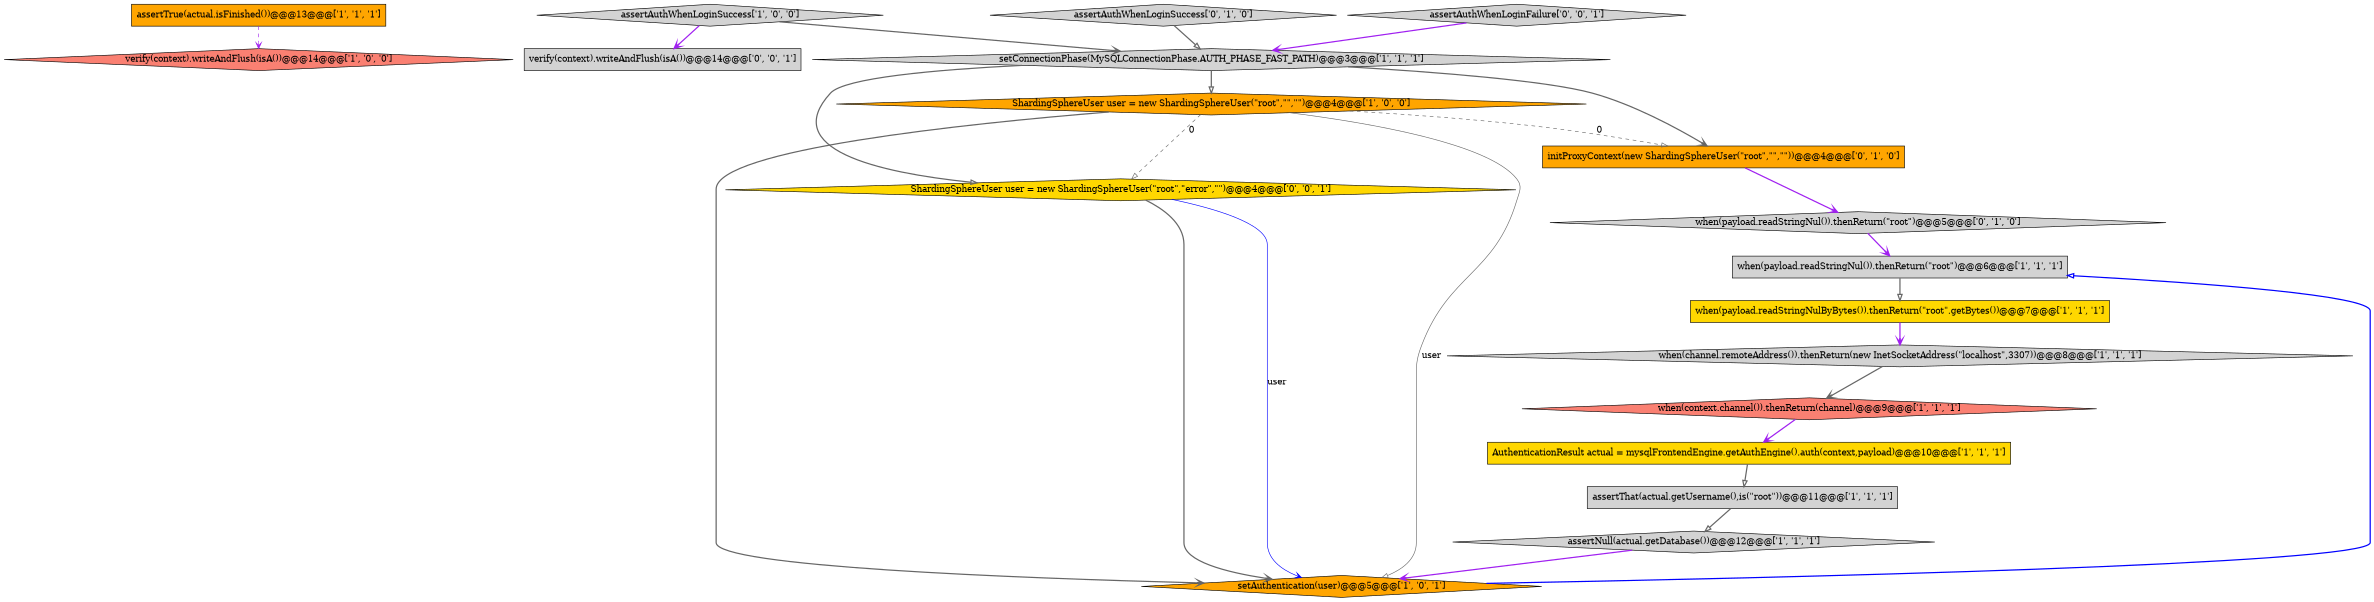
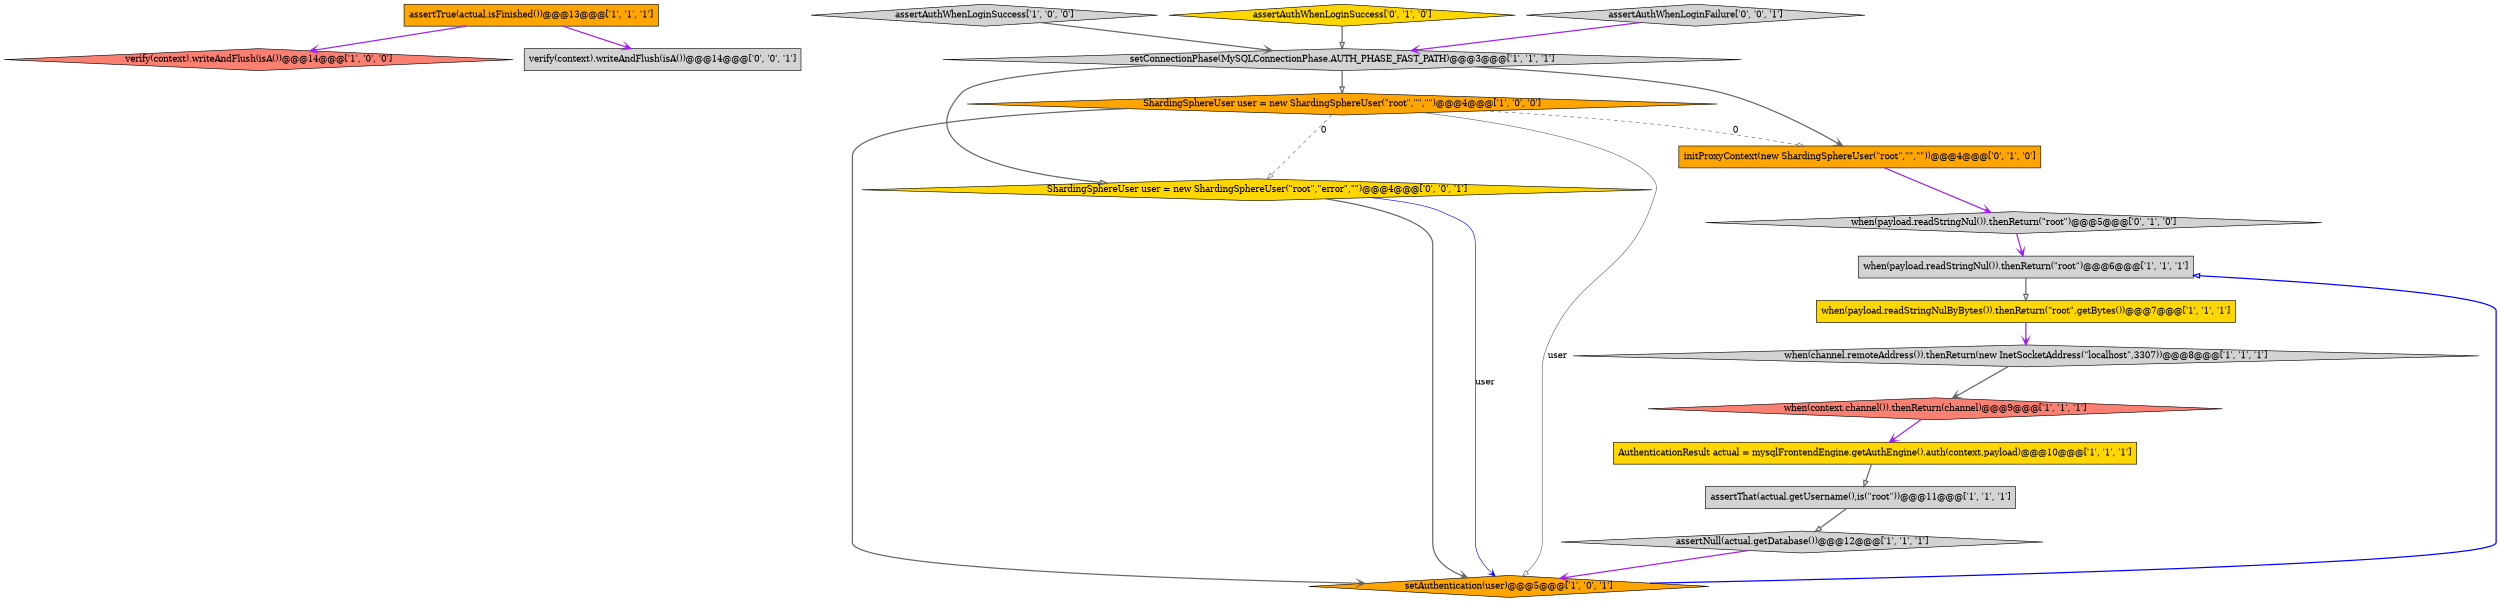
(1163, 15) -> (1342, 15)
(259, 34) -> (391, 38)
(689, 35) -> (594, 36)
